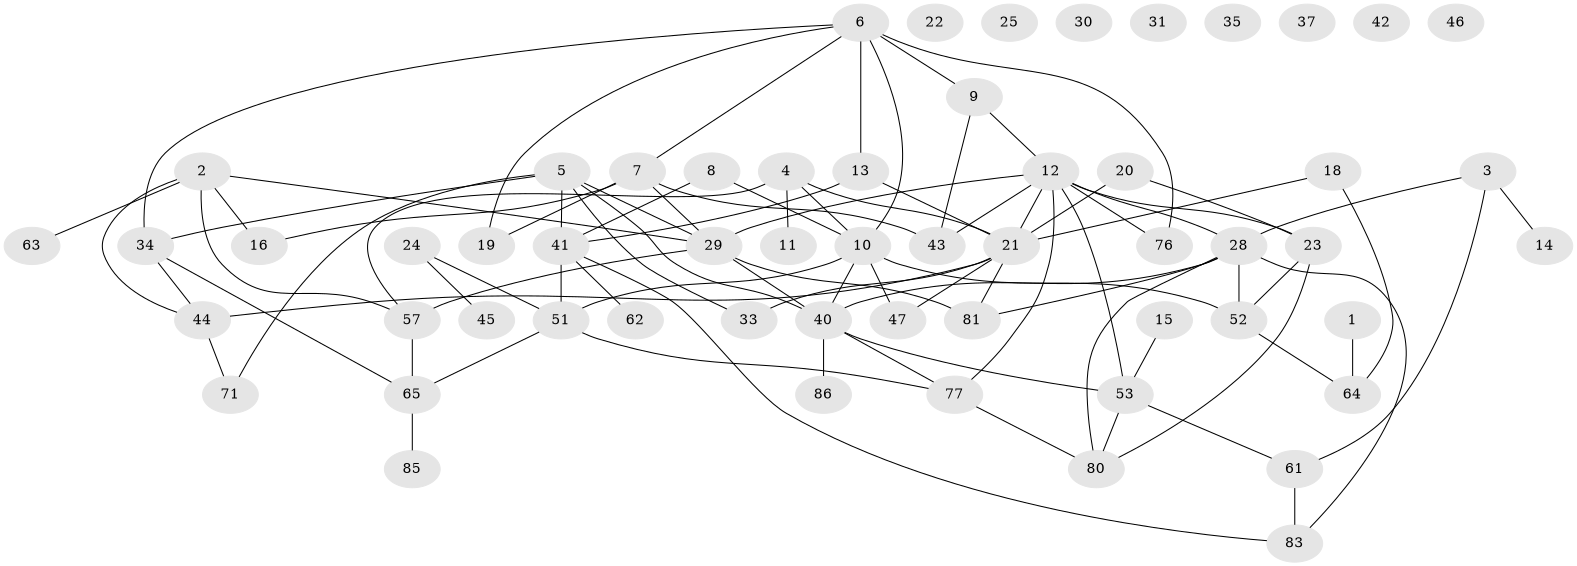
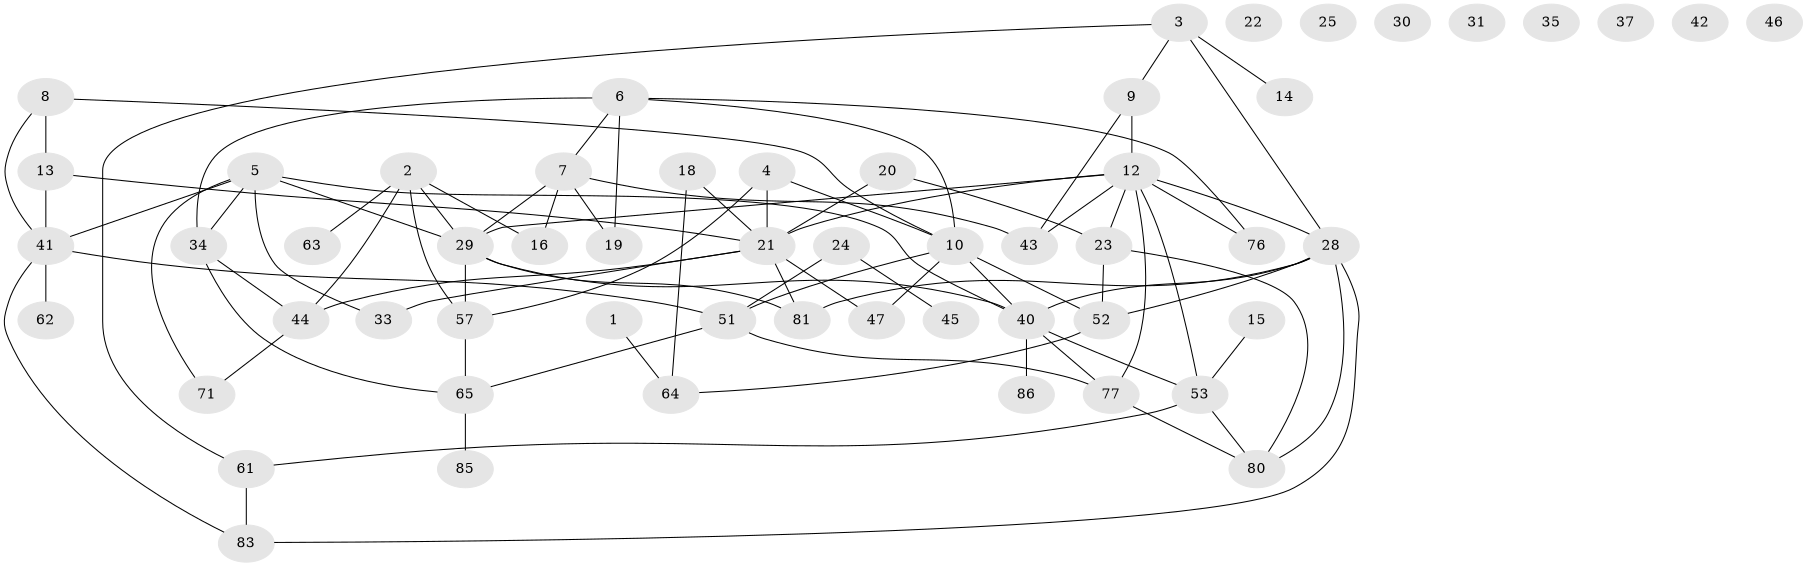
(918, 60) -> (1156, 60)
(861, 97) -> (46, 134)
(788, 246) -> none
